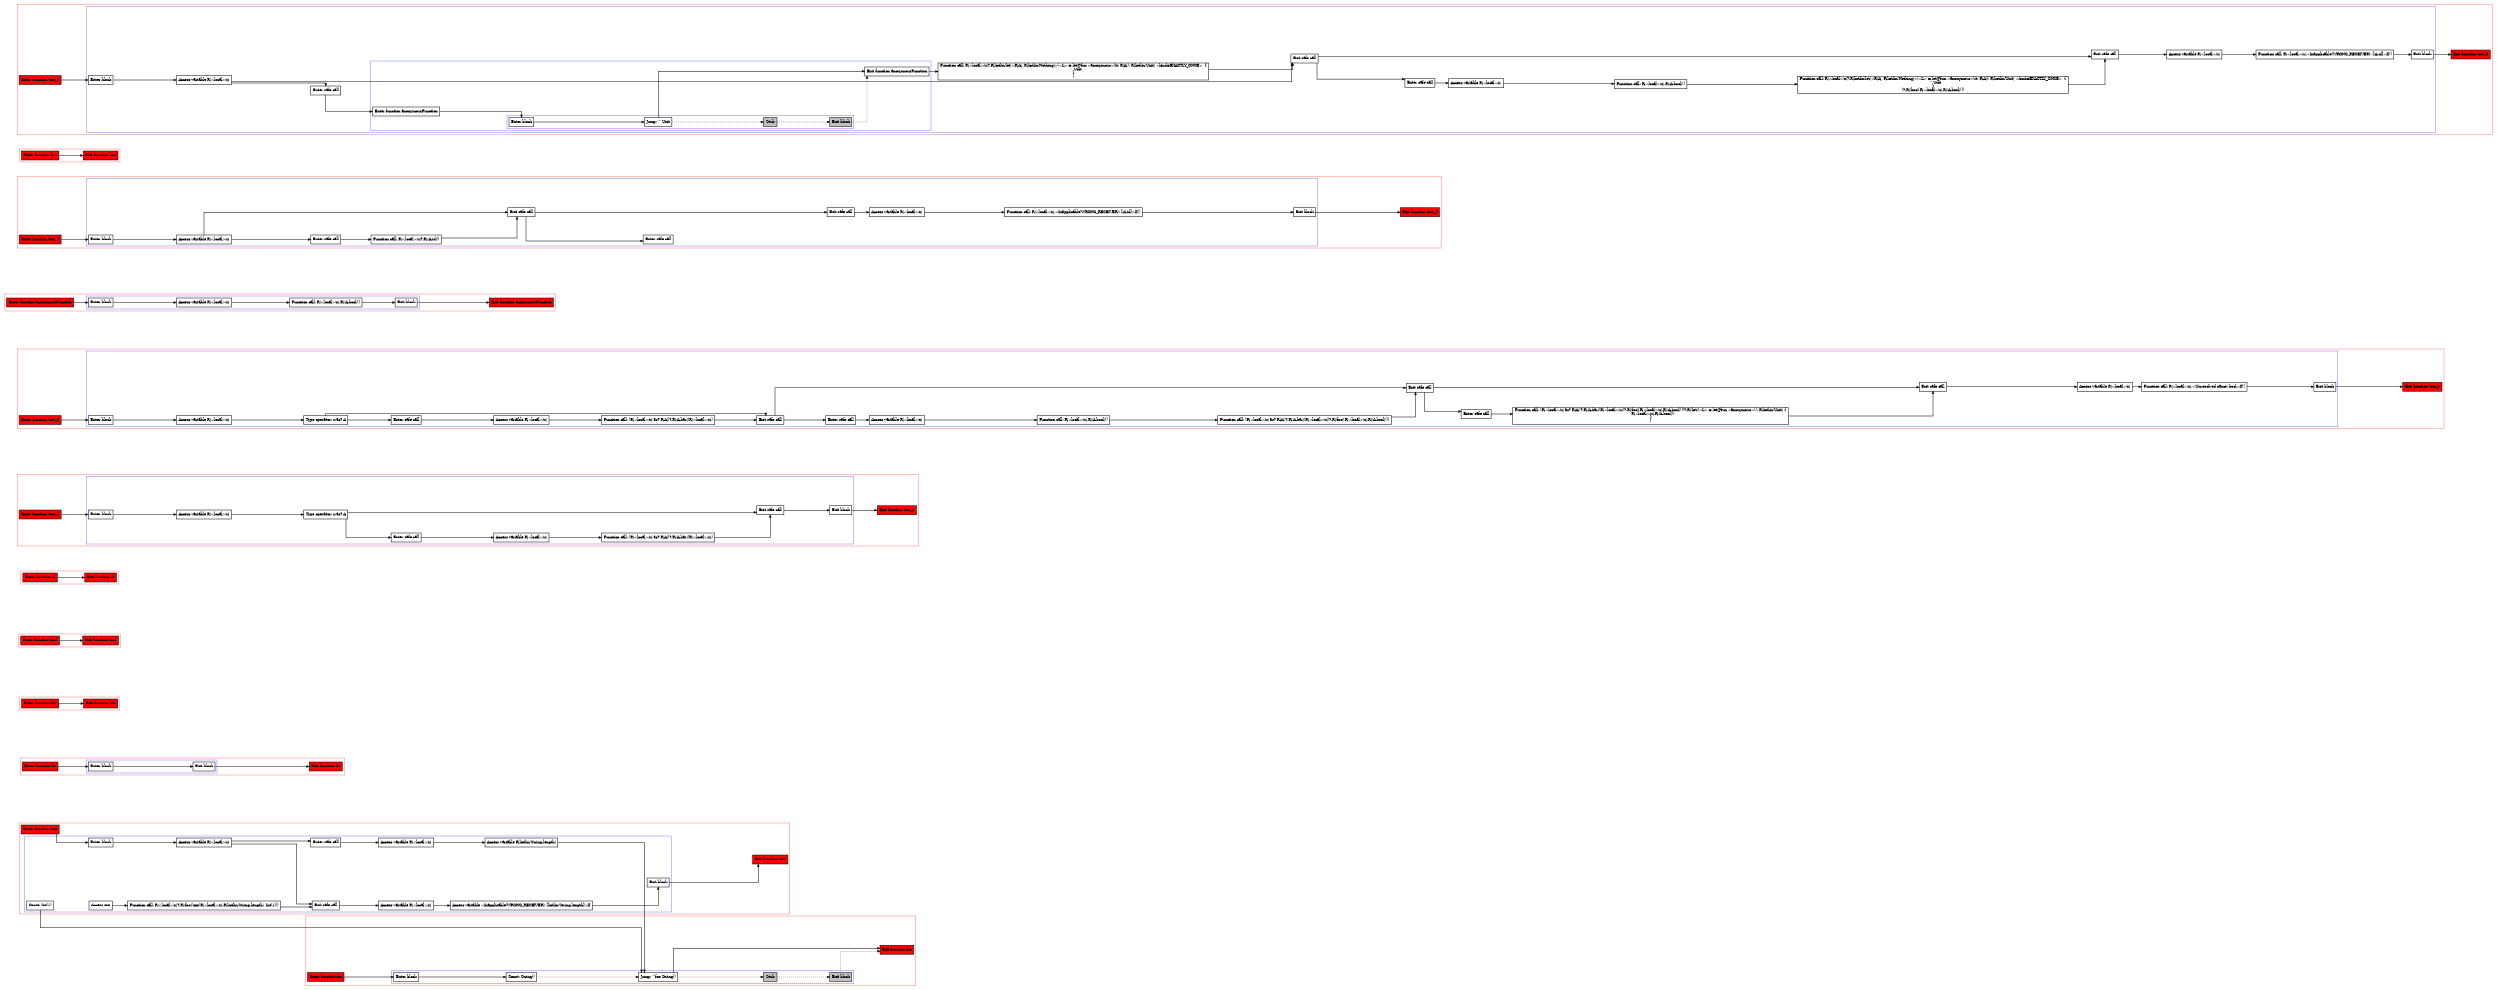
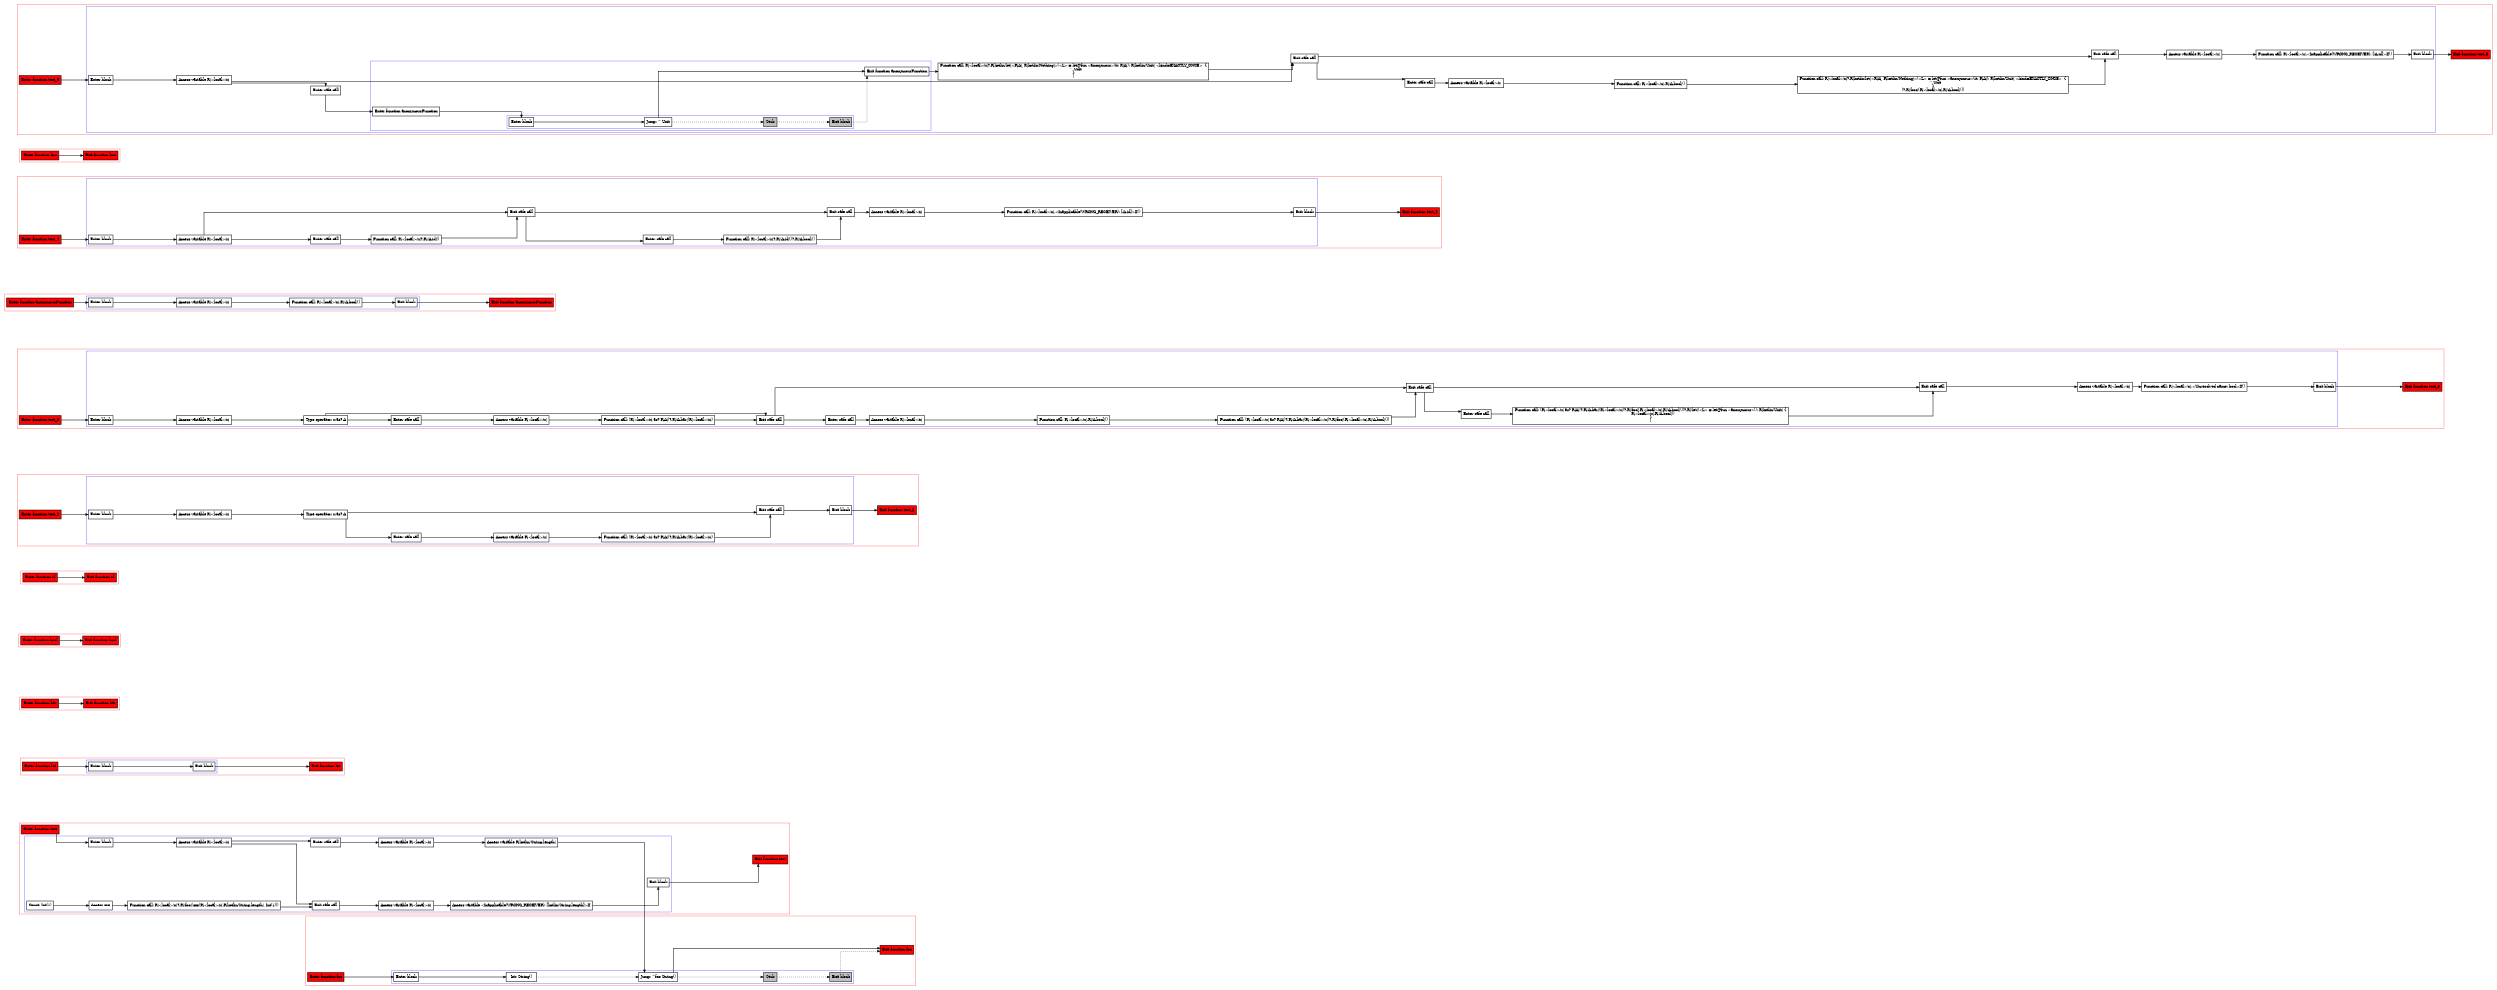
none -> (770, 240)
(353, 928) -> (70, 906)
(521, 977) -> (521, 977)
